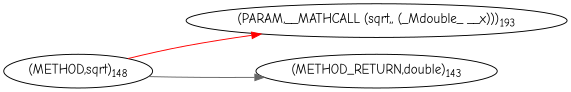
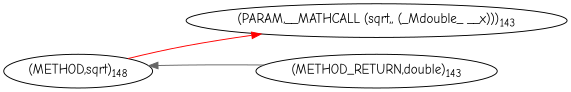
(508, 19) -> (508, 19)
(202, 77) -> (211, 65)
